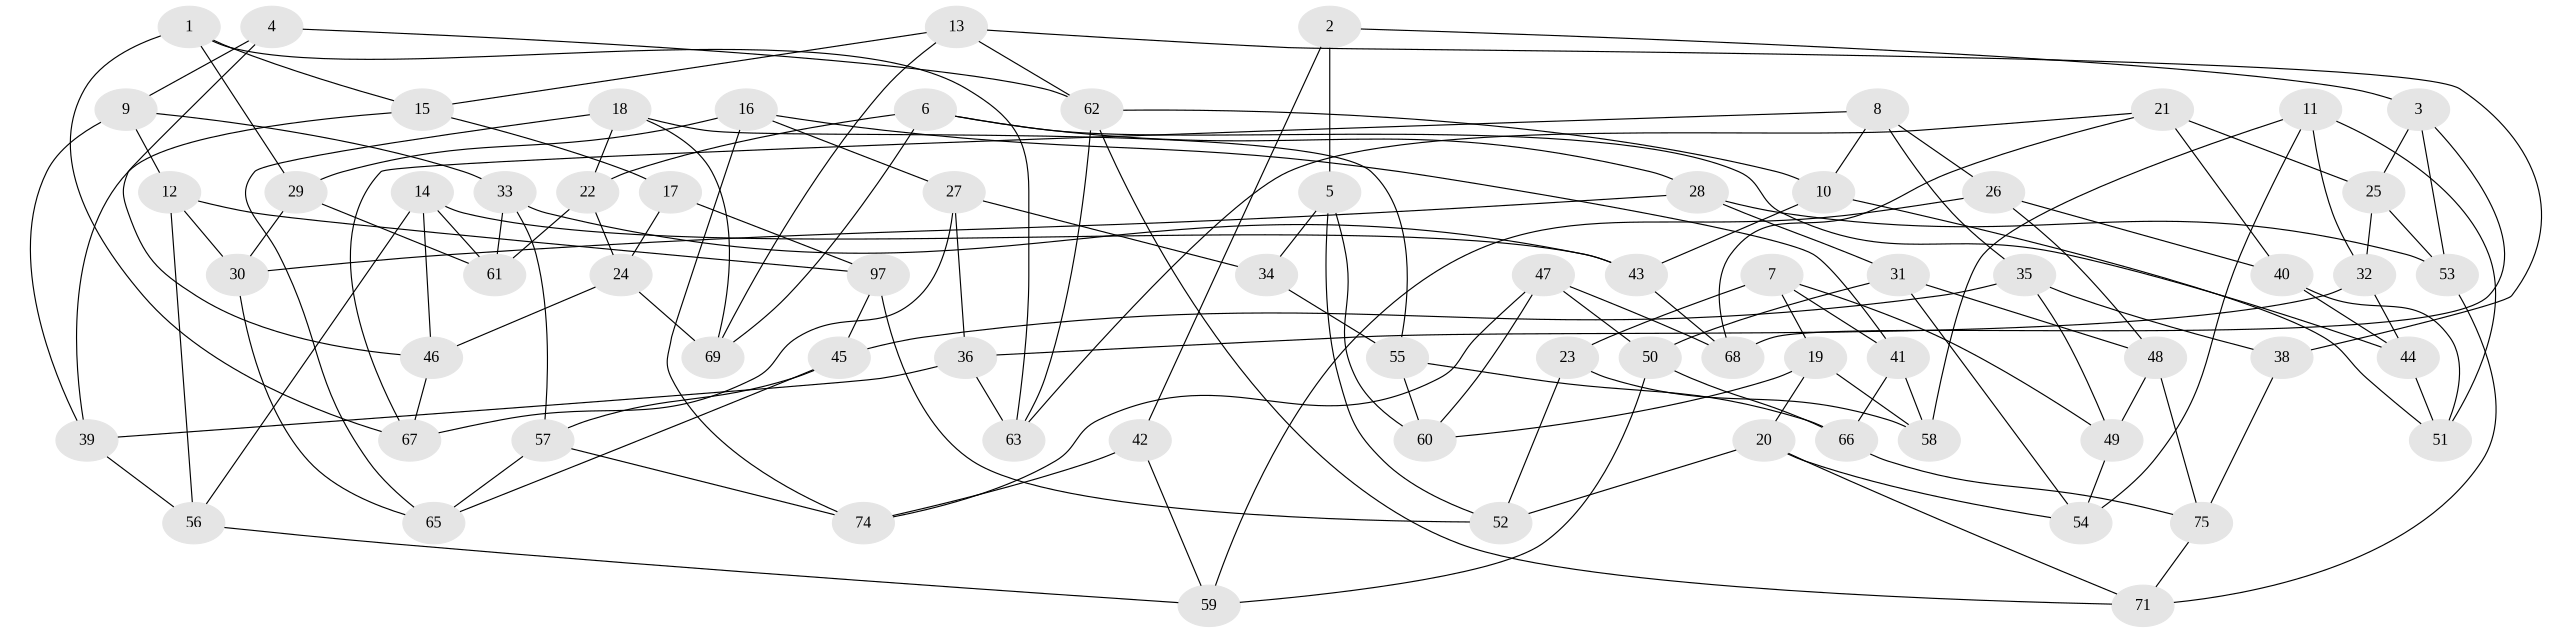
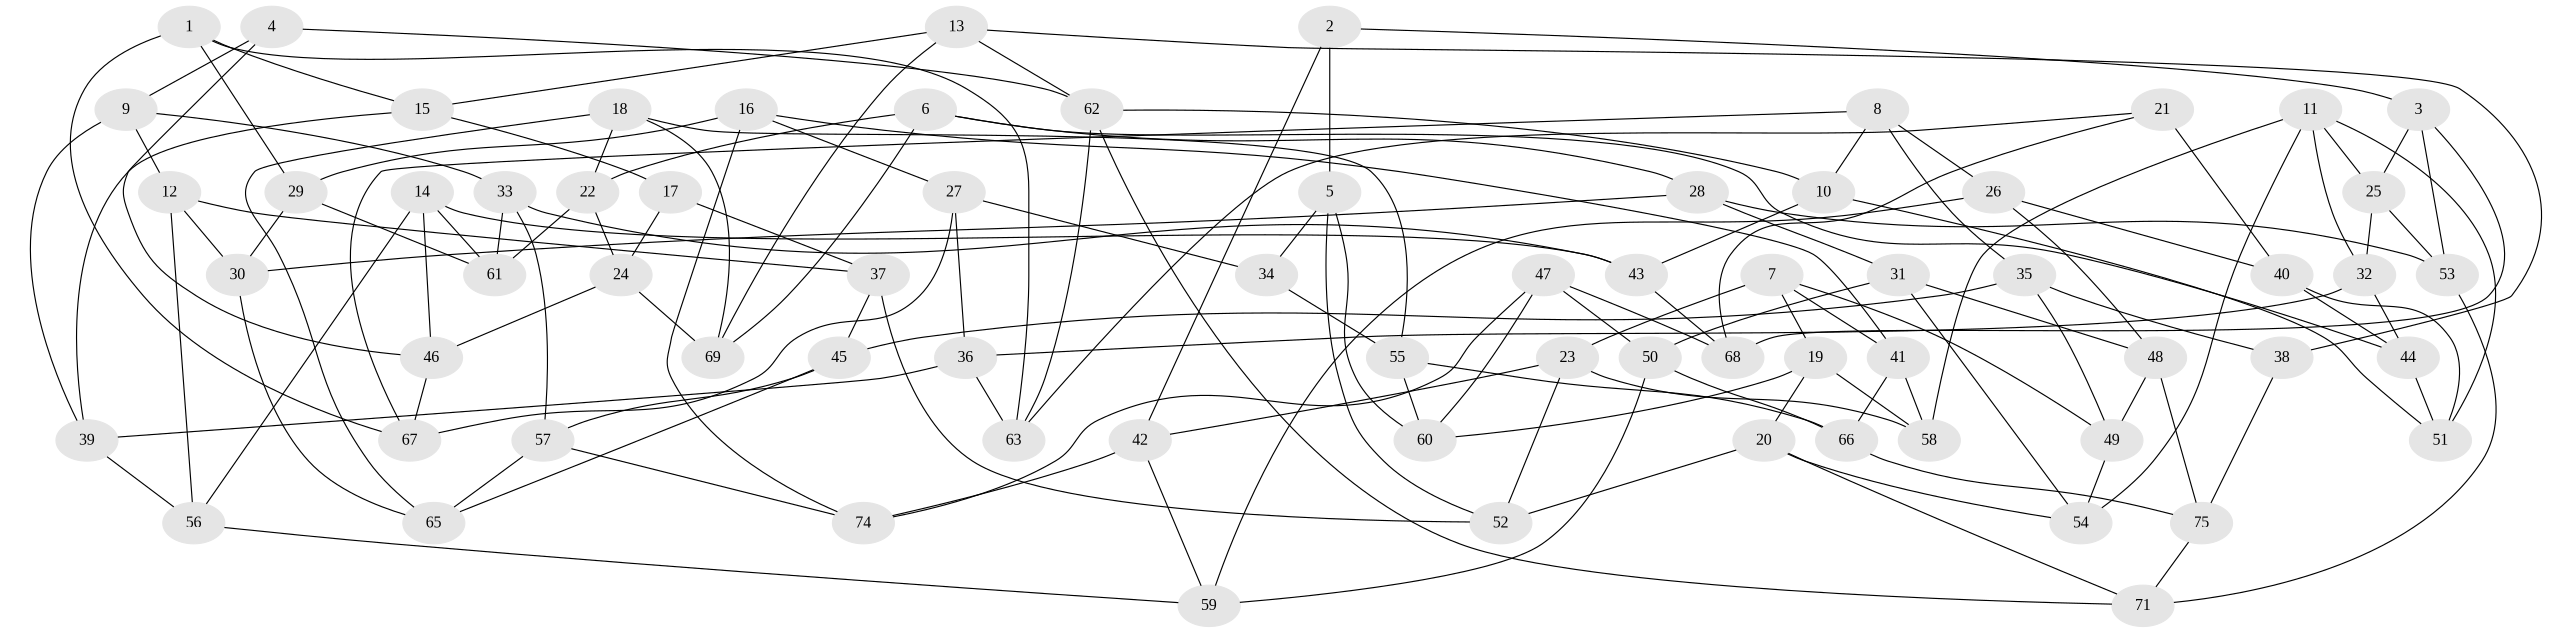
(2268, 151) -> (2342, 151)
(878, 275) -> (878, 275)
none -> (1272, 417)
